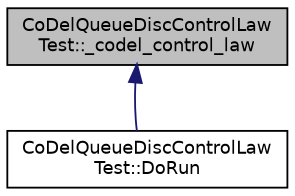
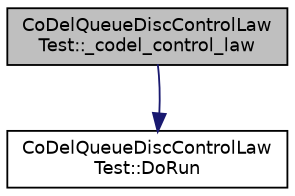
(135, 107) -> (160, 89)
